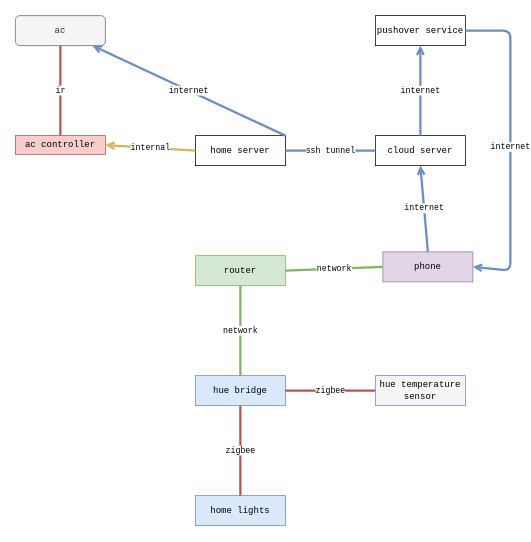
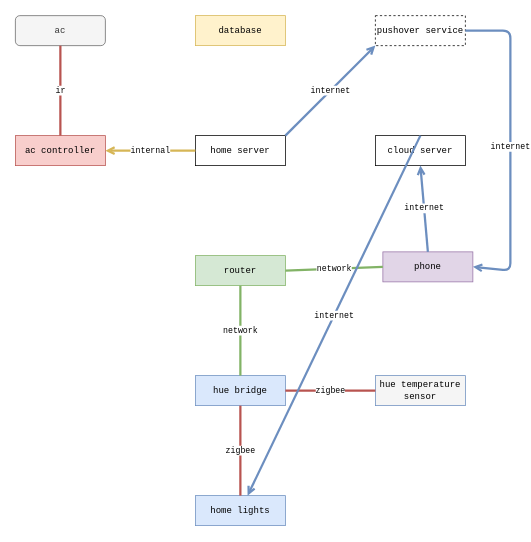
none -> (240, 30)
(420, 30) -> (420, 30)
(192, 92) -> (329, 92)
(420, 93) -> (335, 313)
(60, 145) -> (60, 150)
(330, 150) -> none
